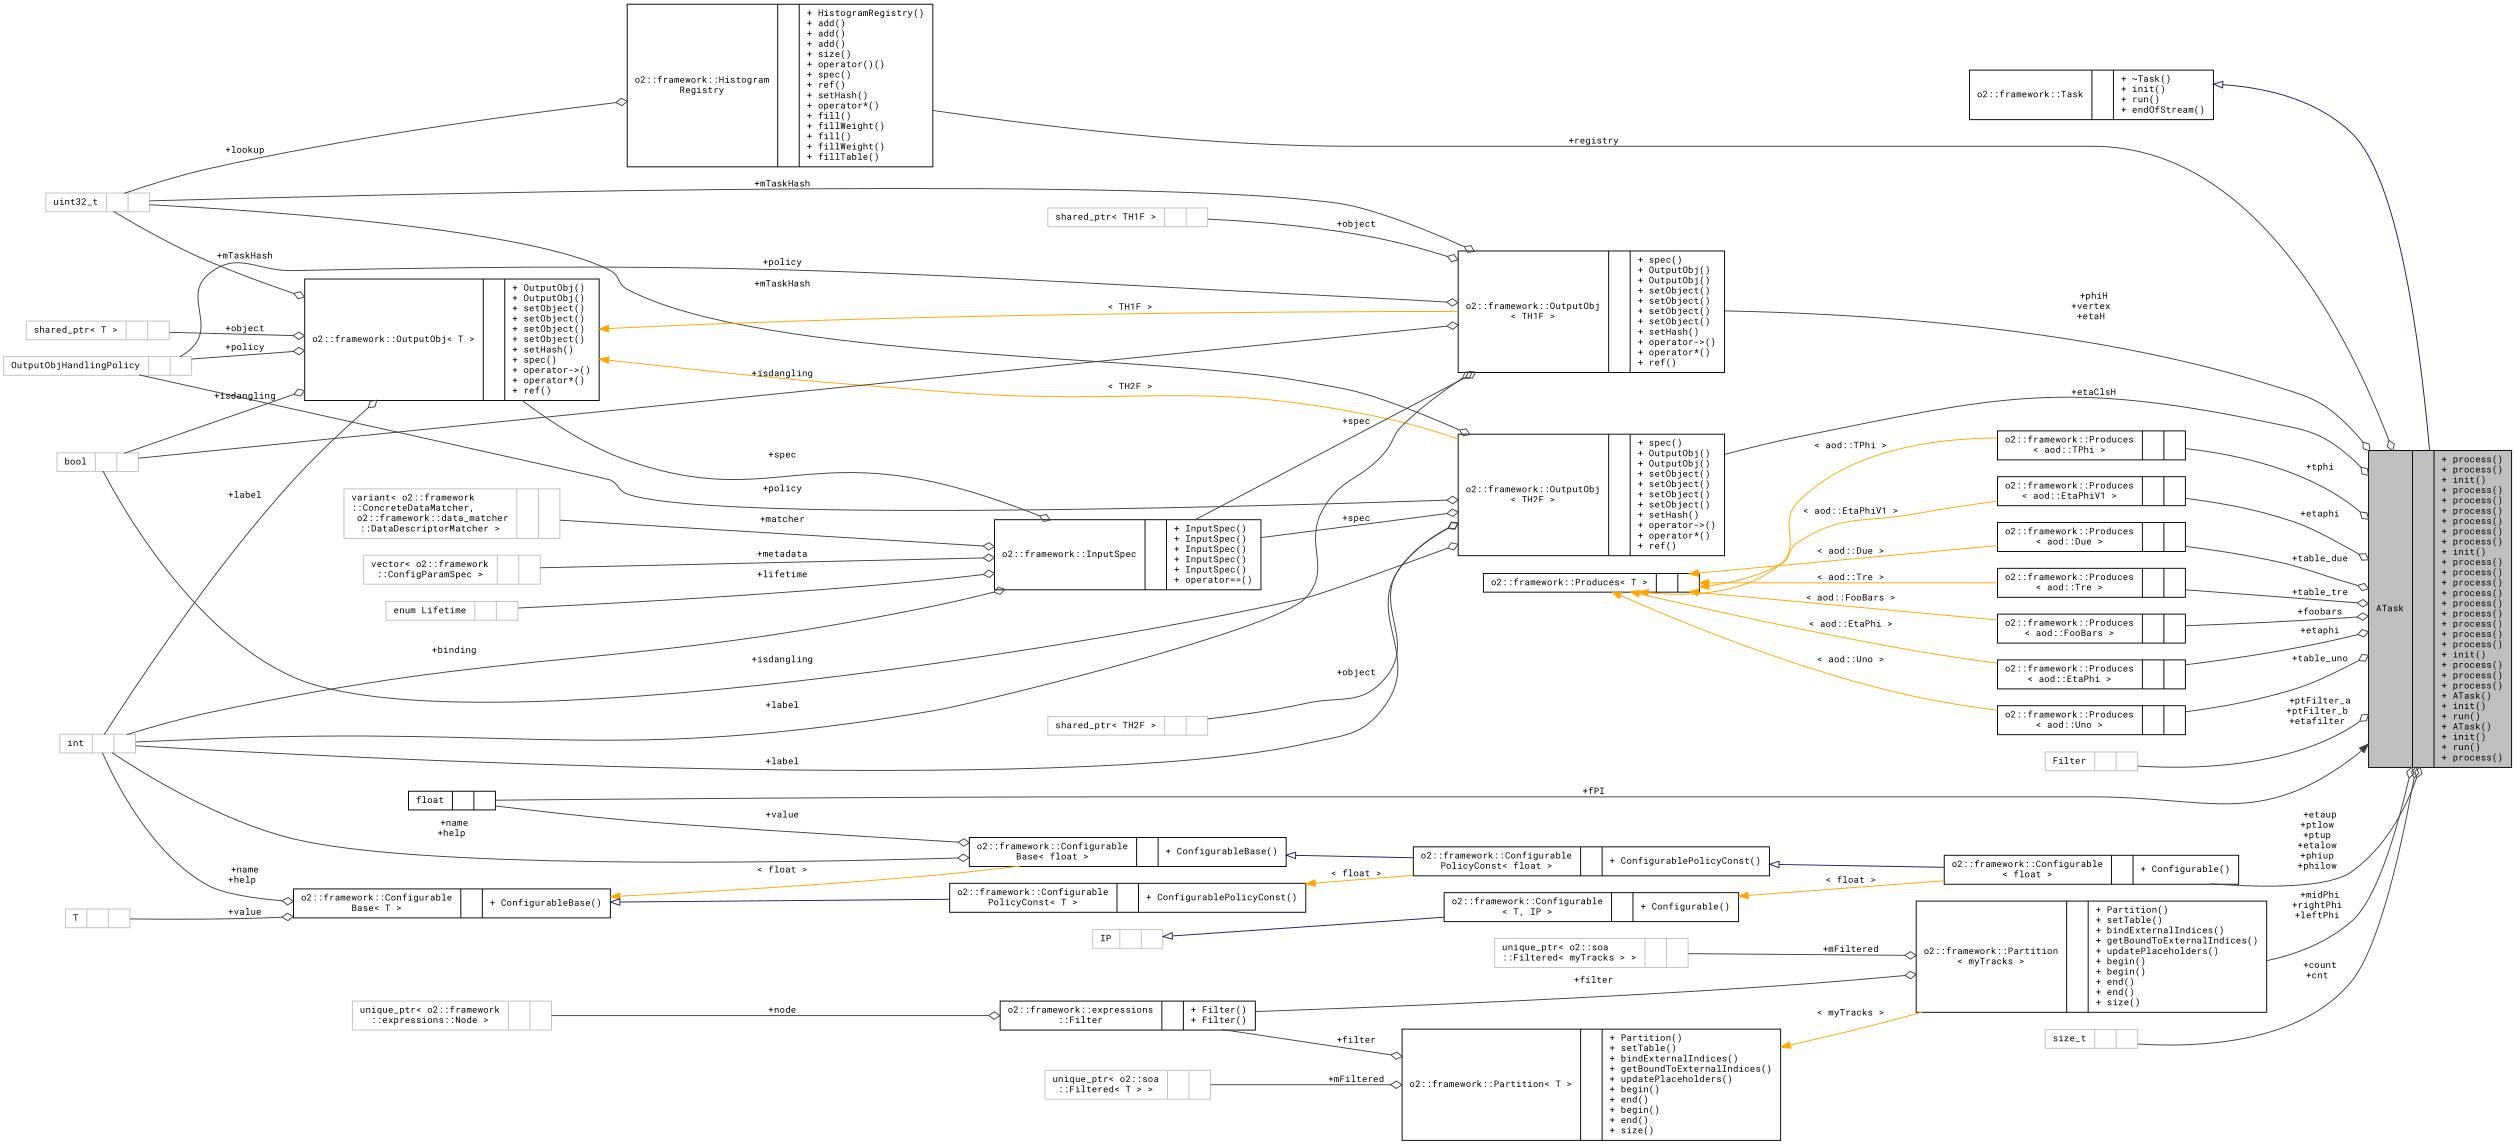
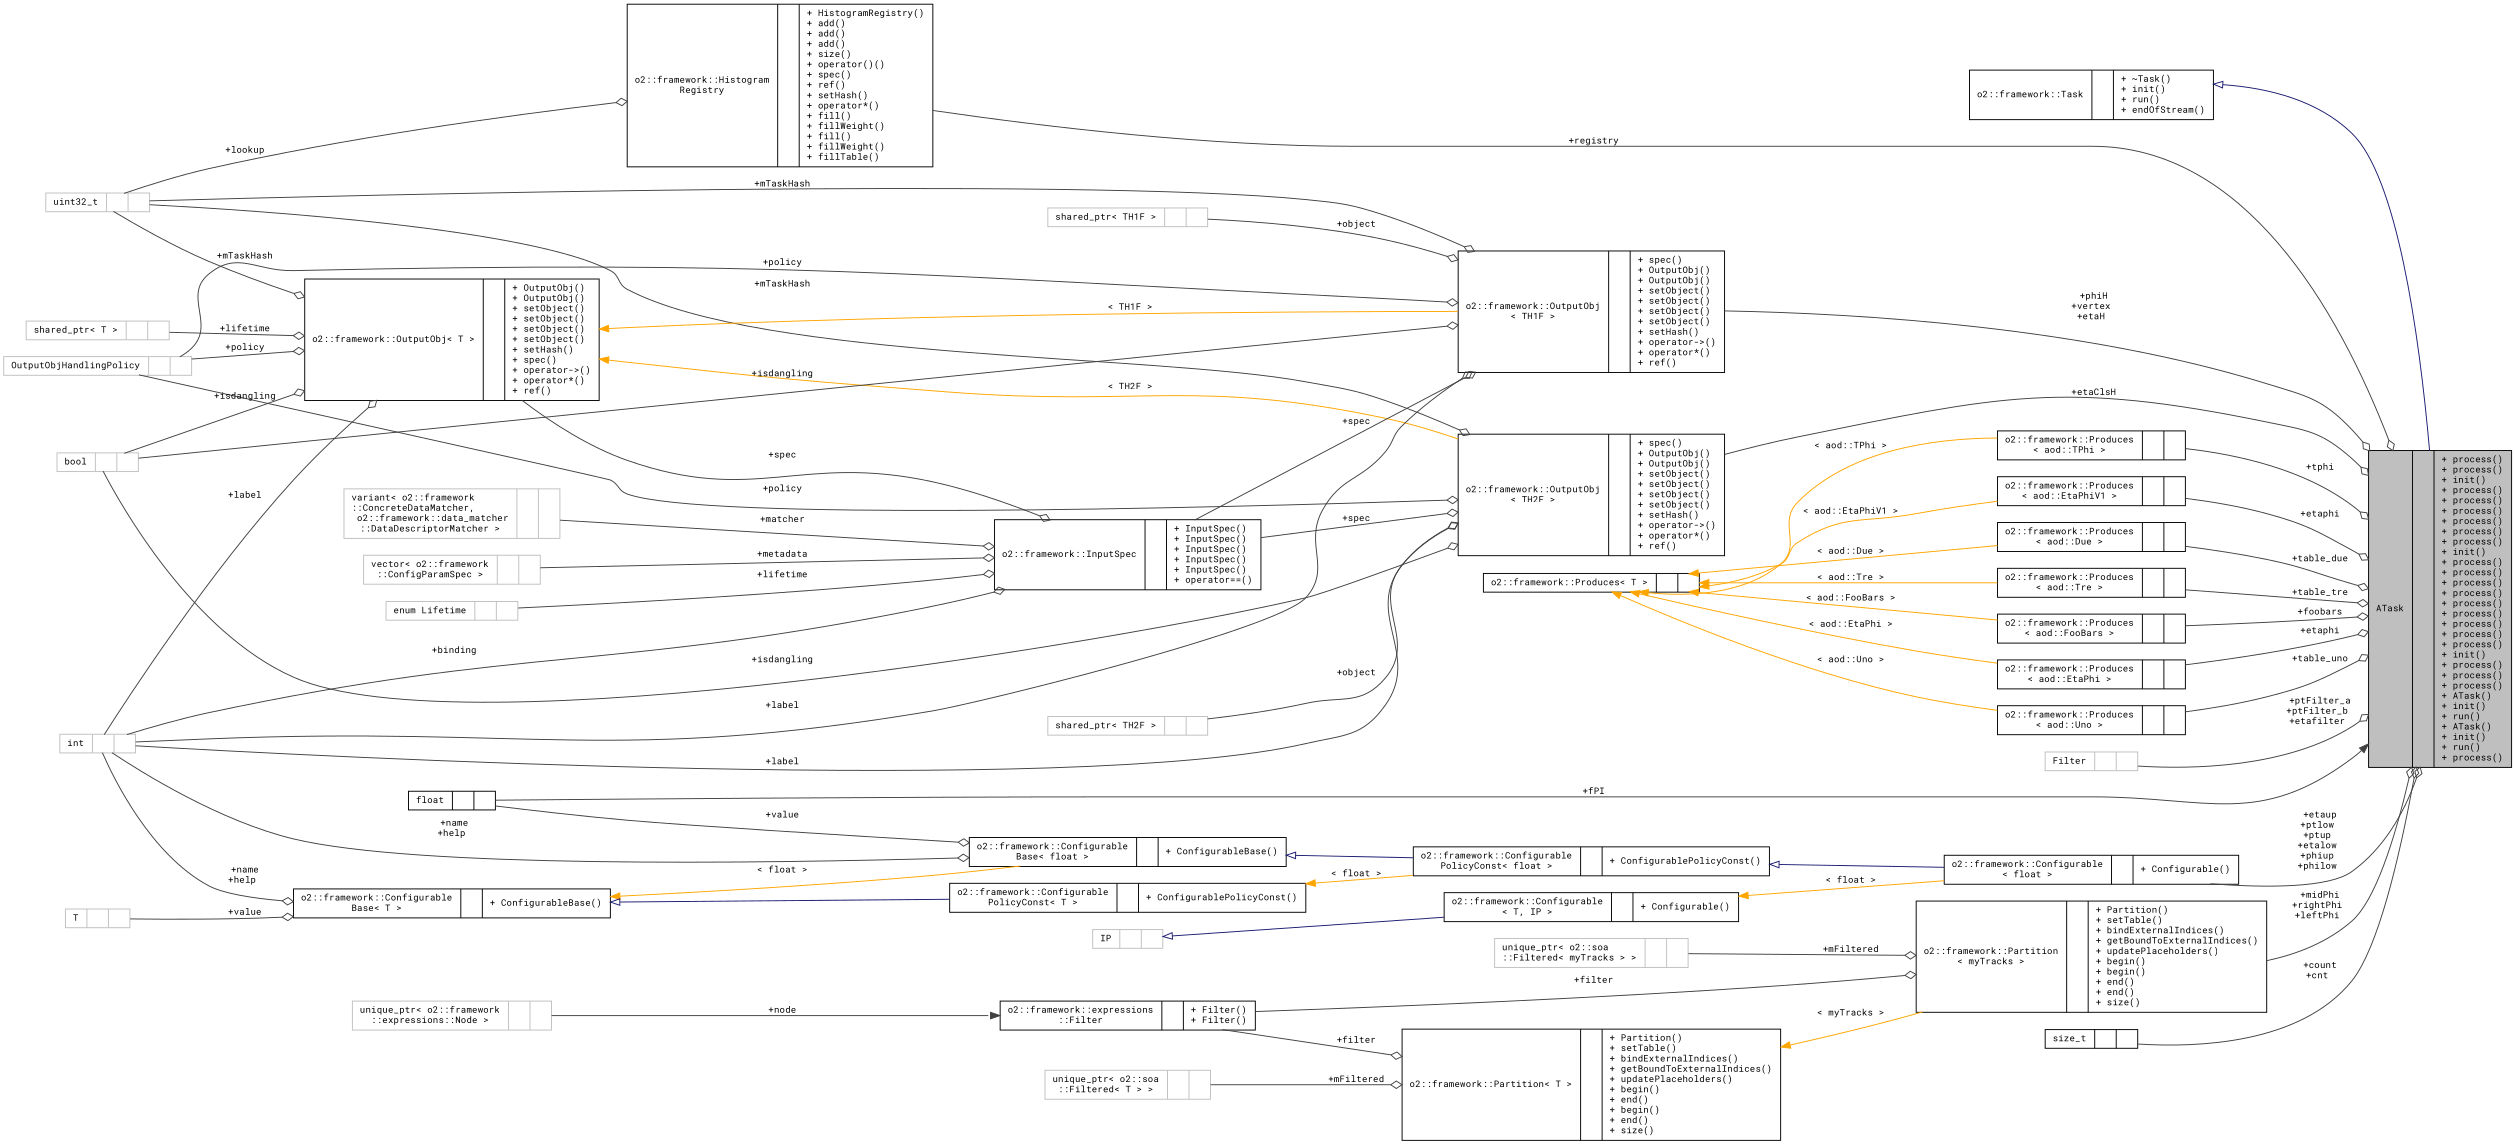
(243, 329) -> (243, 329)
(770, 1016) -> (770, 1016)
(2091, 1039) -> (2091, 1039)
